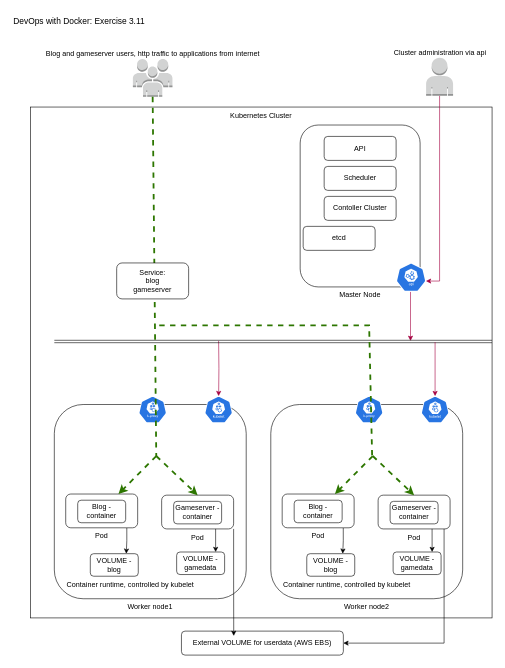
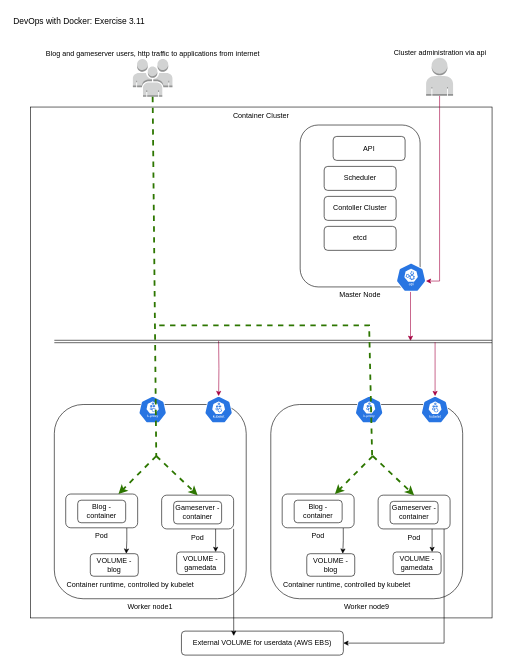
(261, 116) -> (261, 116)
(360, 149) -> (369, 149)
(339, 239) -> (360, 239)
(153, 281) -> none
(367, 608) -> (367, 608)
